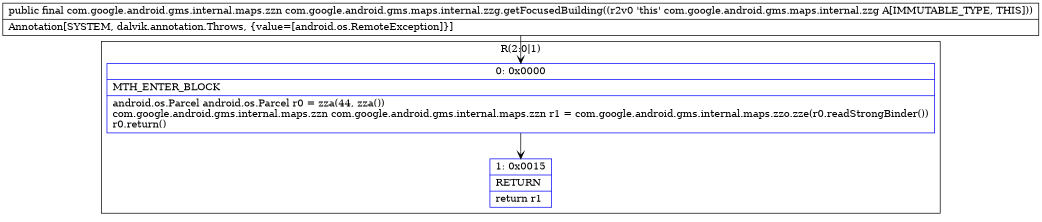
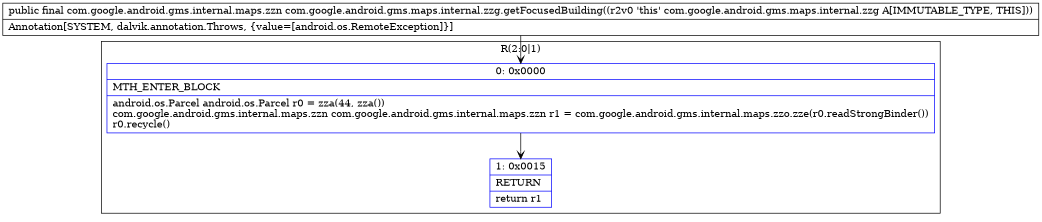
(140, 124) -> (141, 124)
